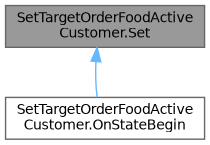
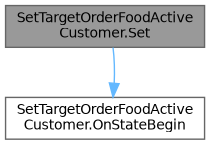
(96, 79) -> (114, 65)
